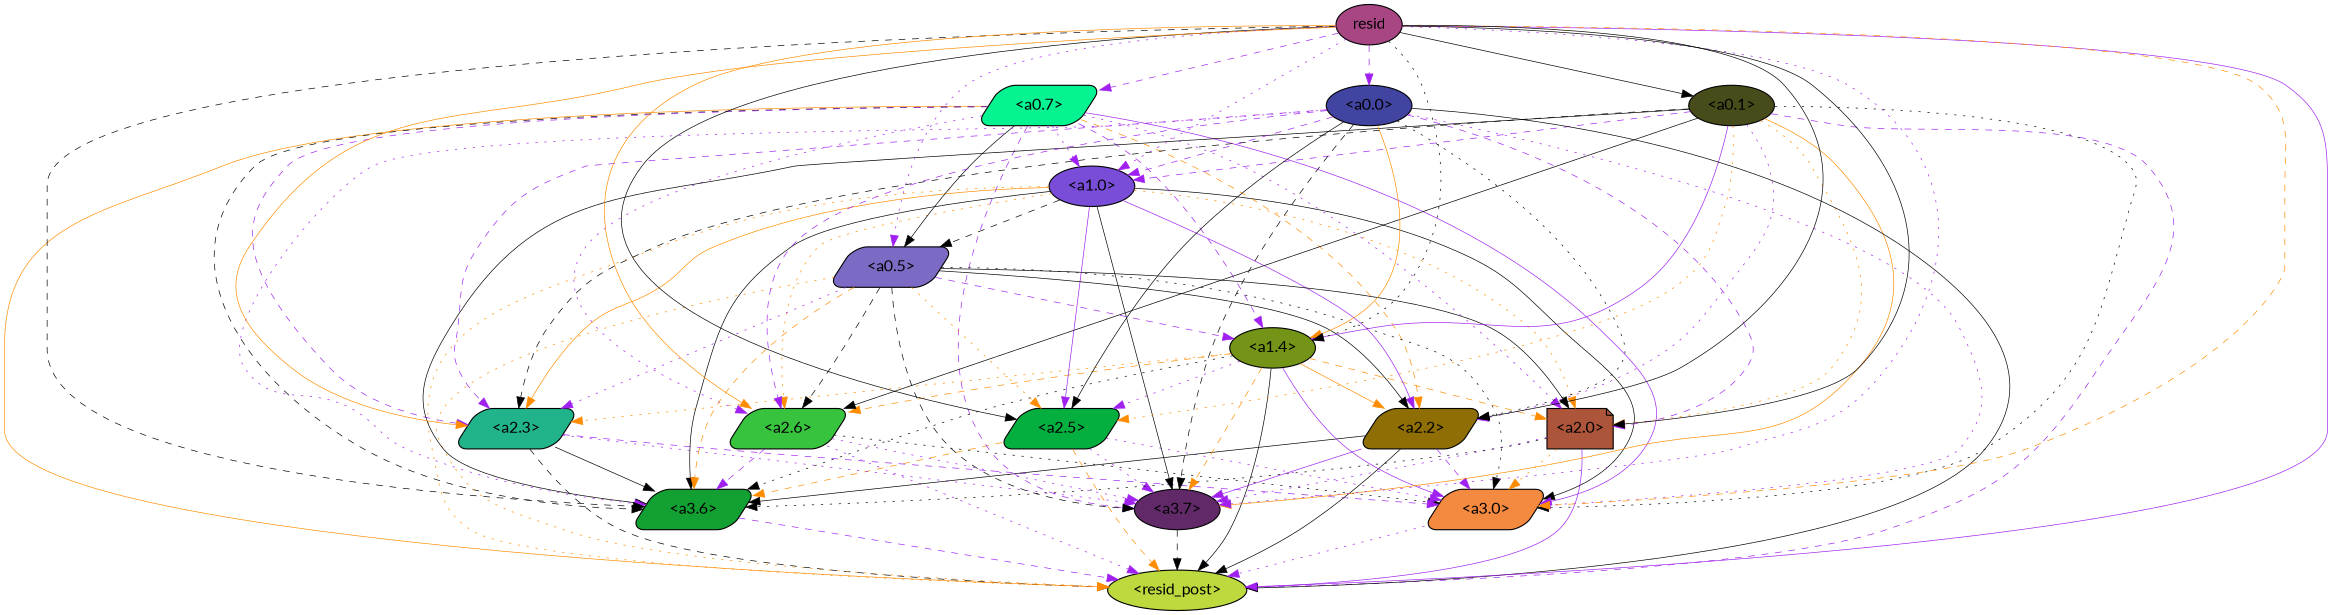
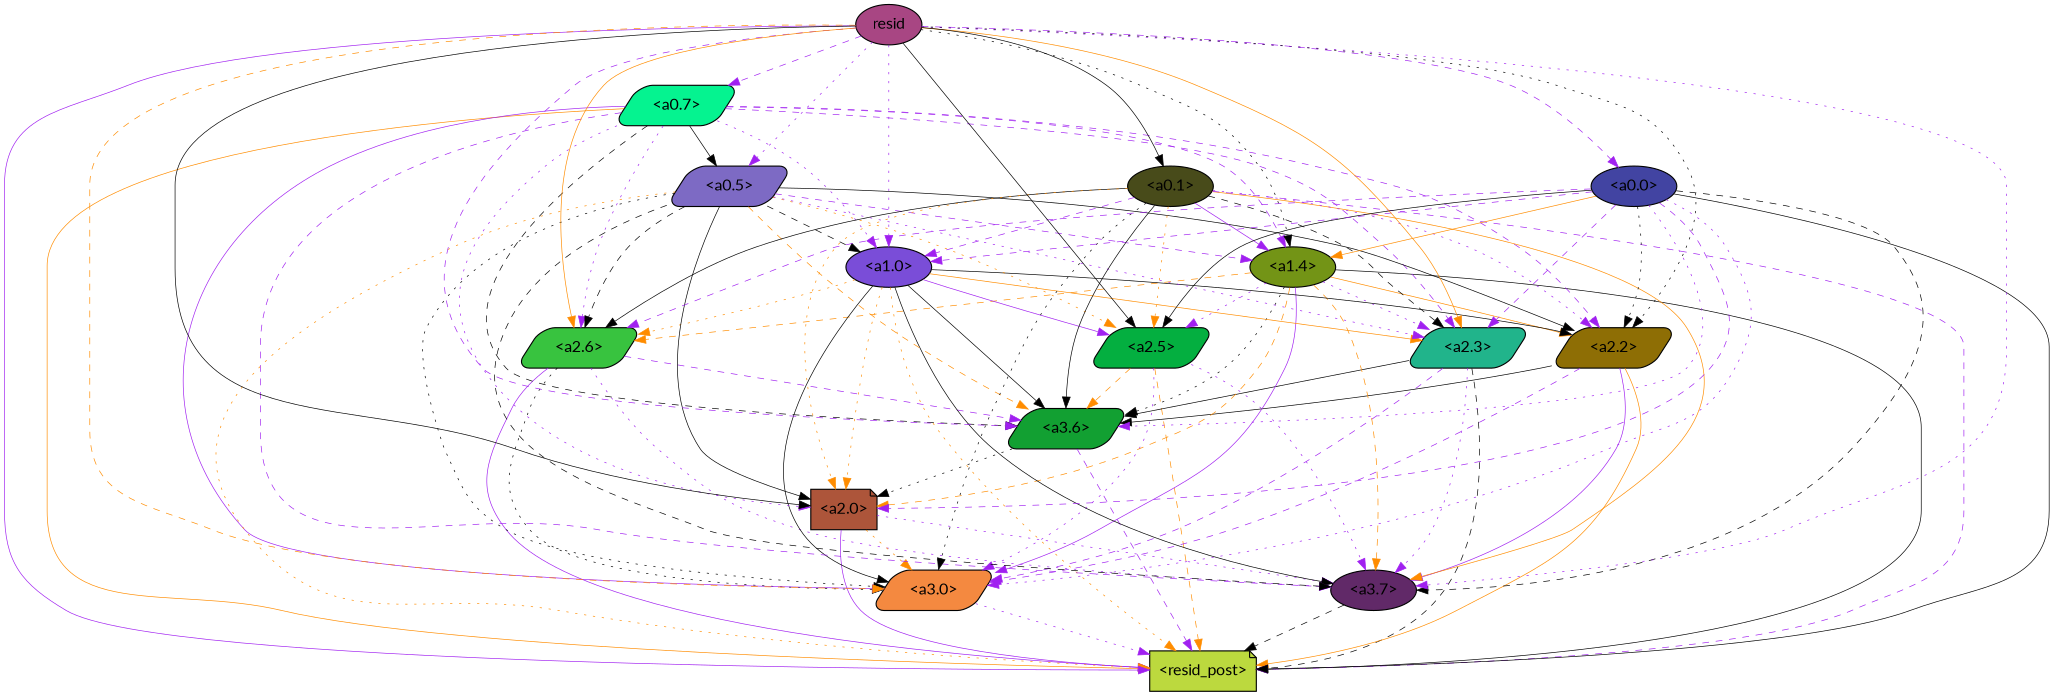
(284, 95) -> (455, 326)
(1813, 131) -> (1500, 71)
(1005, 221) -> (804, 224)
(1294, 227) -> (1183, 141)
(1285, 277) -> (1310, 297)
(939, 384) -> (1349, 294)
(1114, 488) -> (950, 471)
(978, 508) -> (720, 619)
(1318, 517) -> (1540, 566)
(1177, 590) -> (1203, 671)
